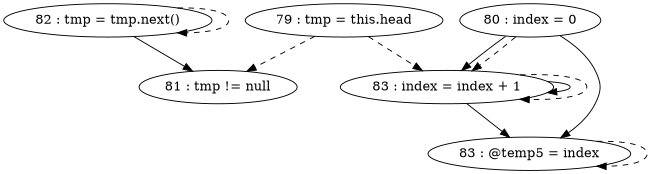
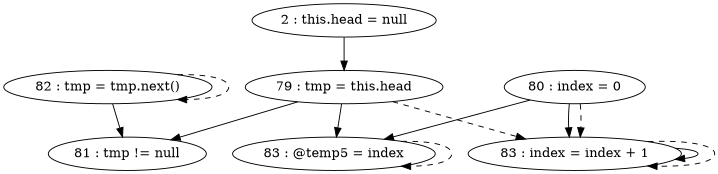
none -> (344, 20)
(285, 52) -> (239, 119)
(485, 118) -> (340, 116)
